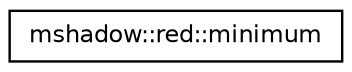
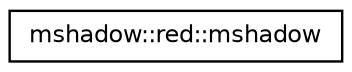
(176, 36) -> (176, 36)
